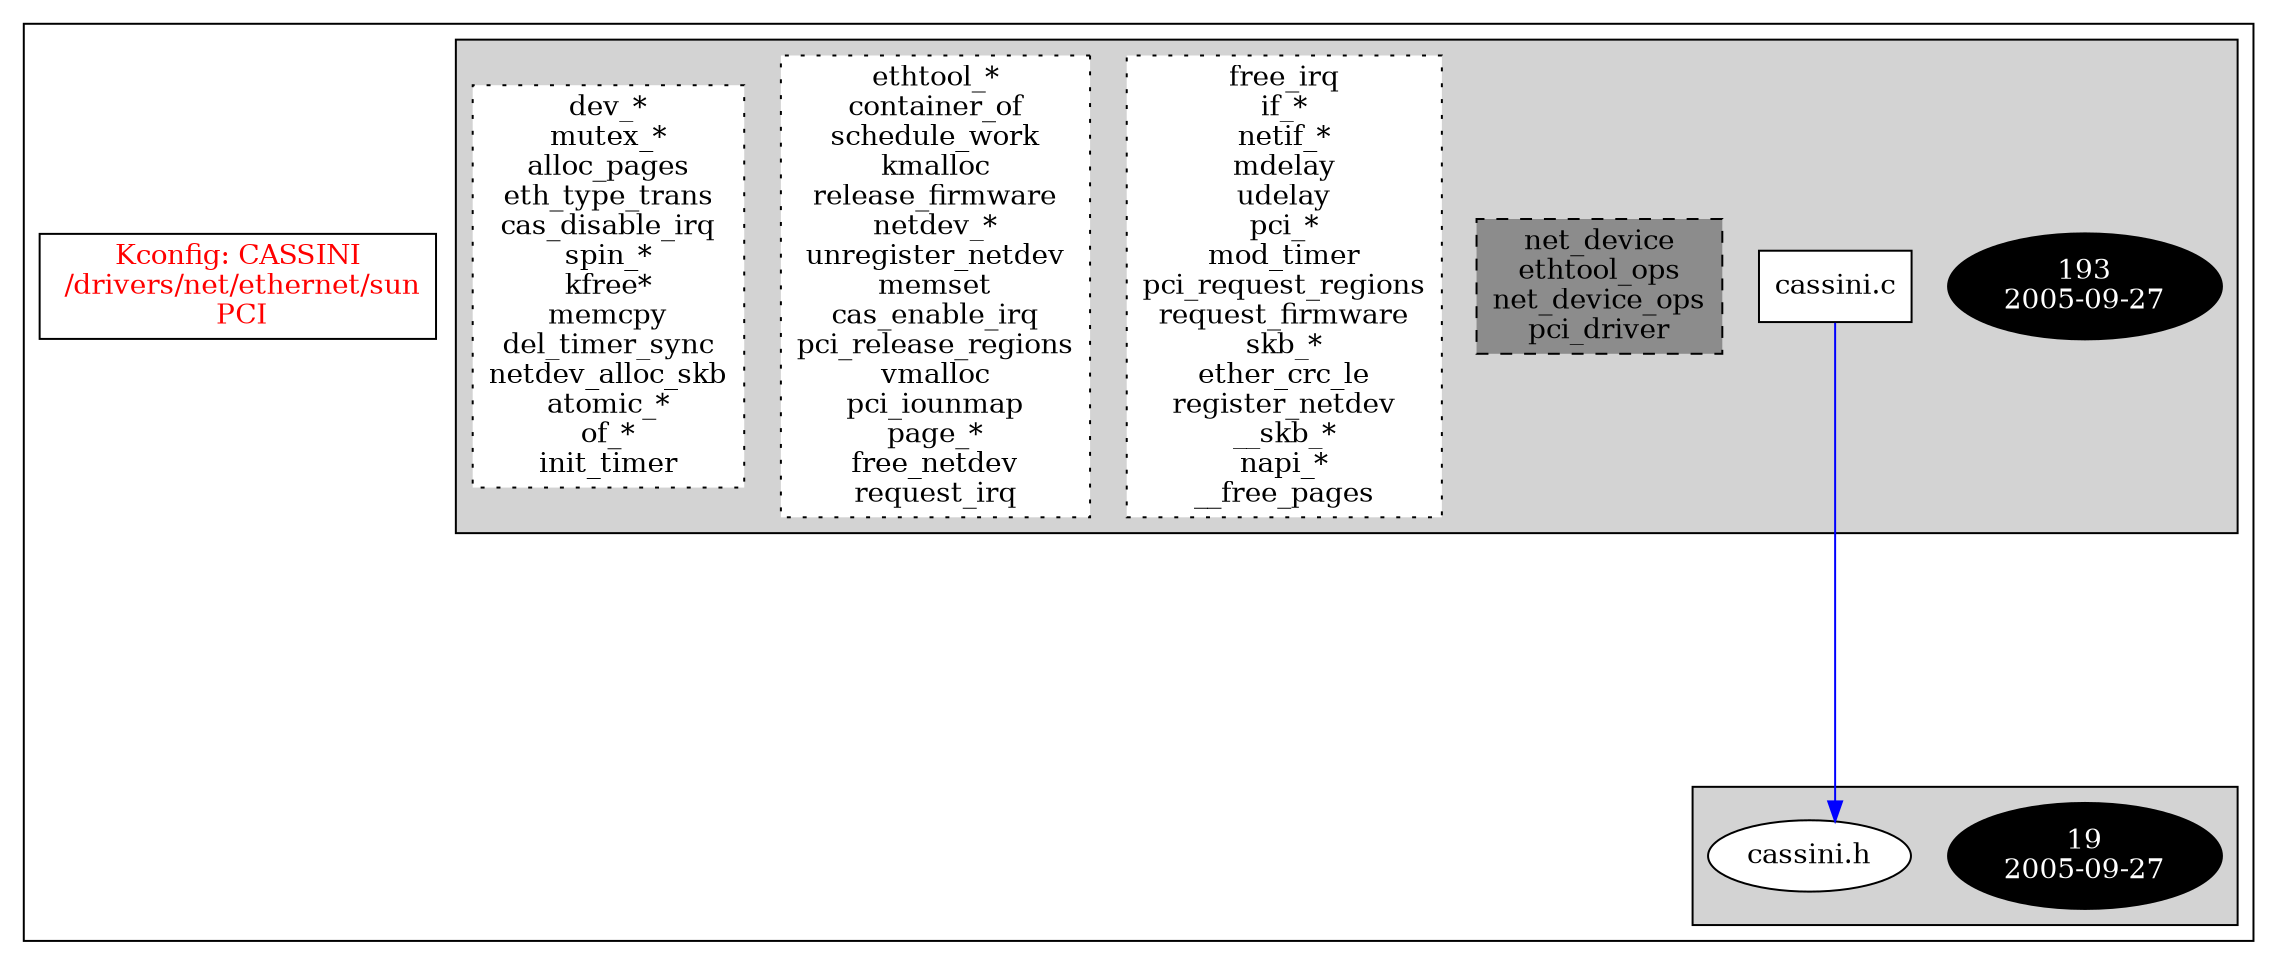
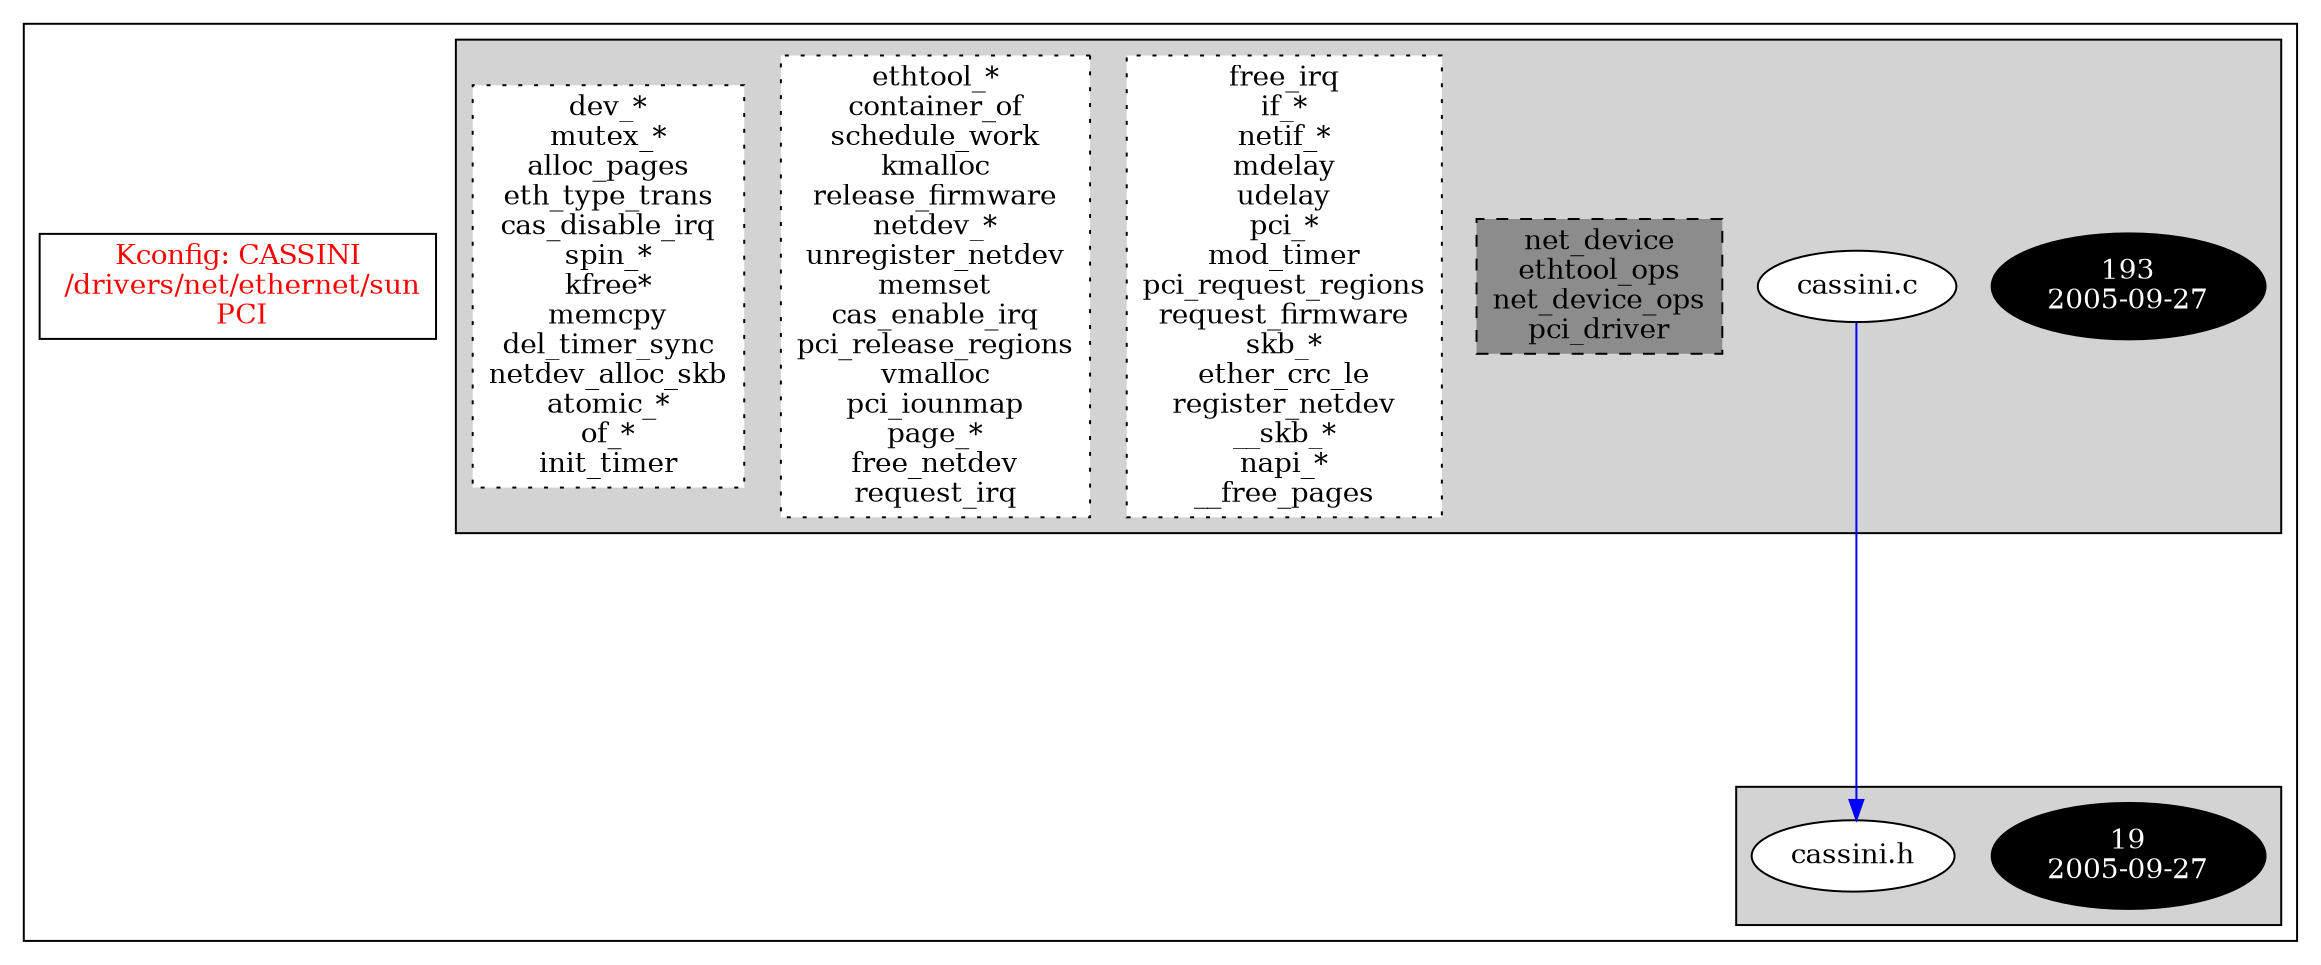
(1835, 286) -> (1857, 286)
